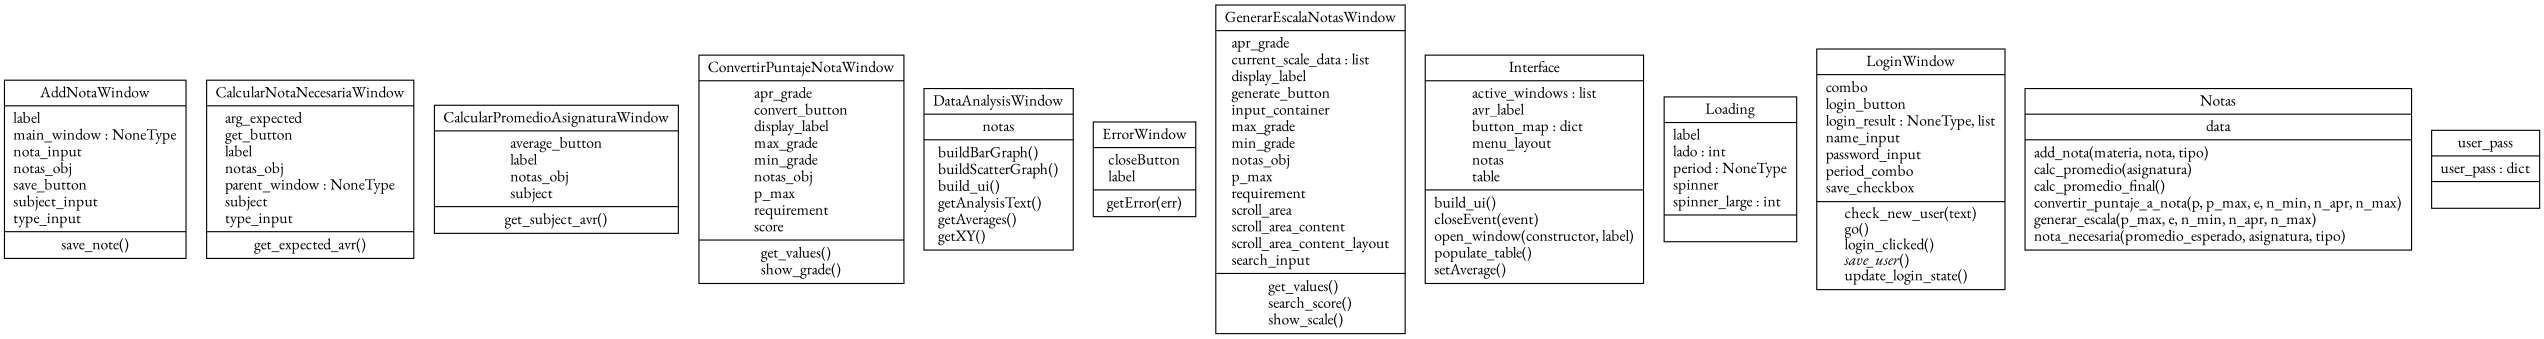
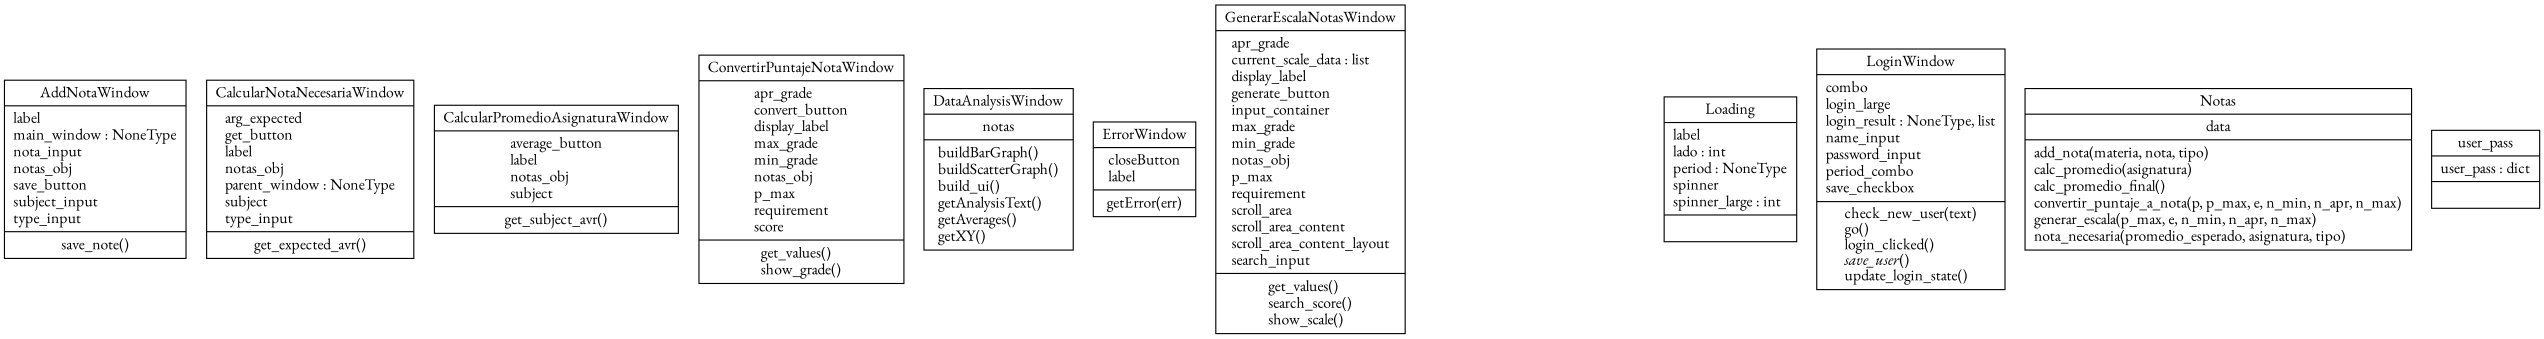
(1866, 104) -> (1858, 104)
(1534, 169) -> none
